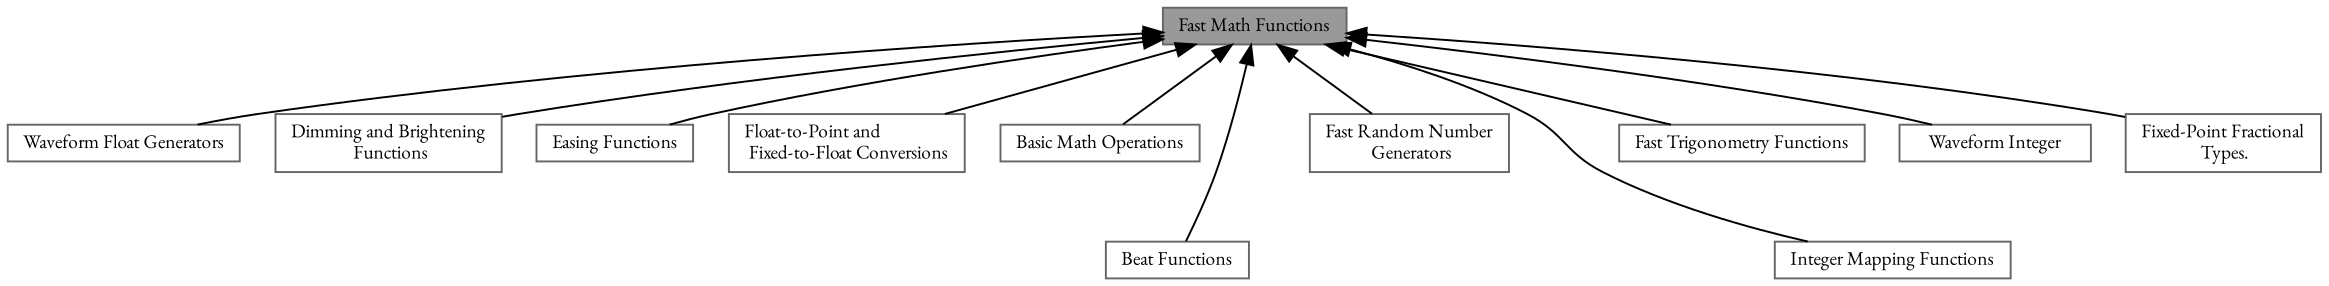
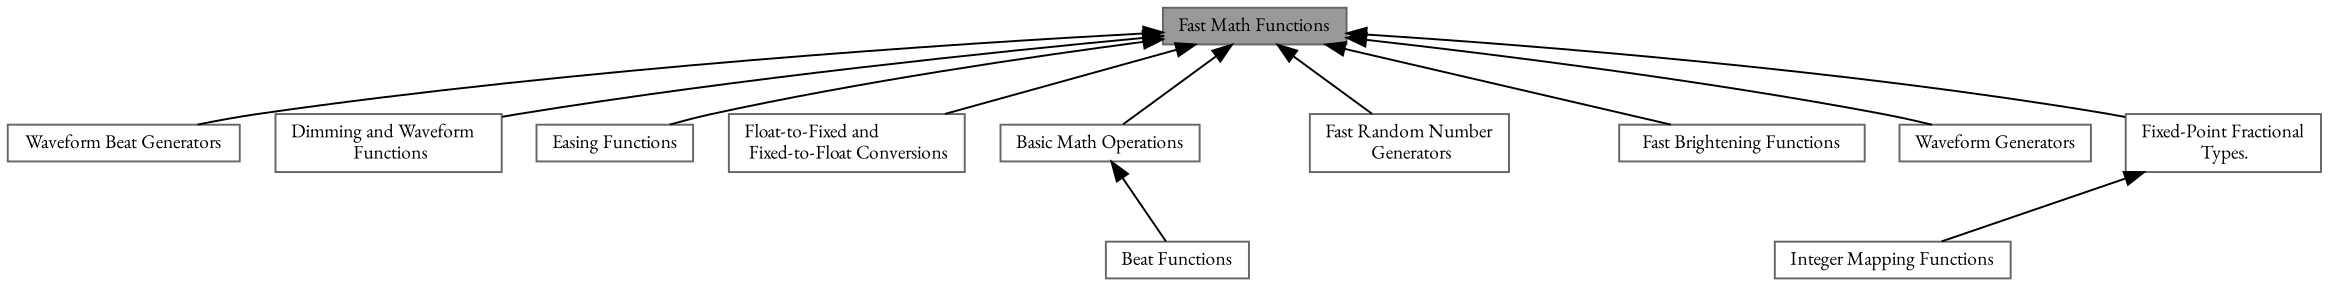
(124, 143) -> (124, 143)
(389, 143) -> (389, 143)
(847, 143) -> (847, 143)
(1742, 143) -> (1742, 143)
(1995, 143) -> (1995, 143)
(1575, 153) -> (2034, 210)
(1222, 155) -> (1144, 210)
